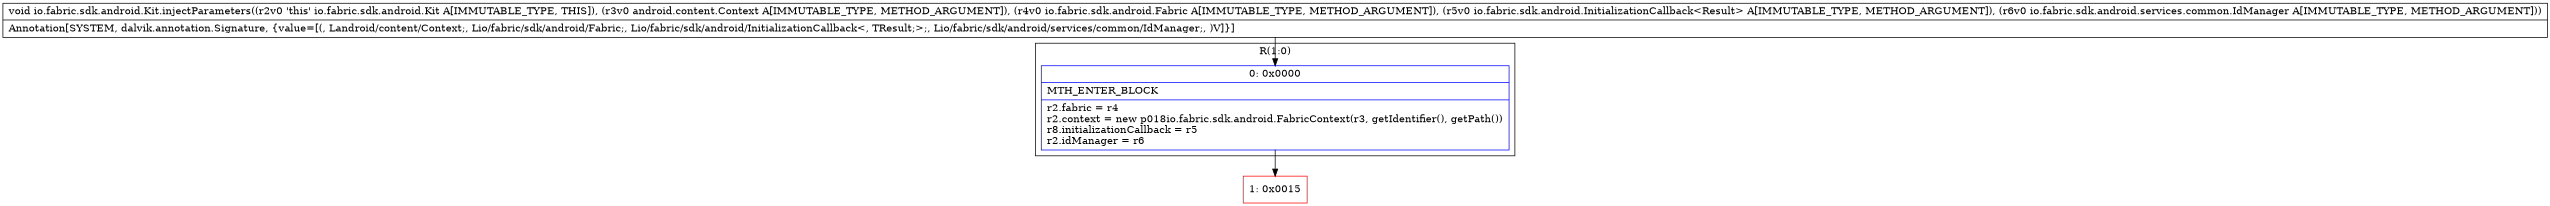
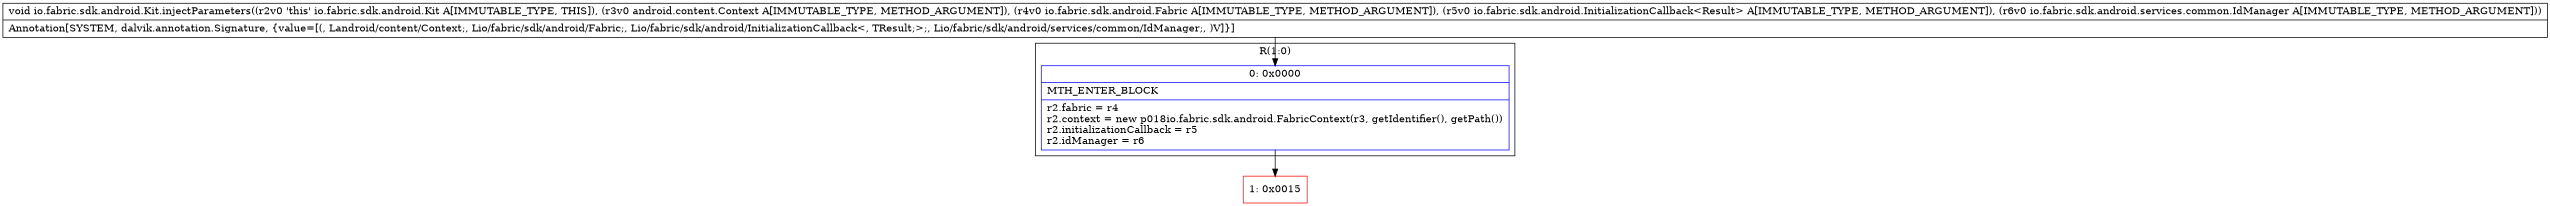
(1123, 130) -> (1123, 130)
